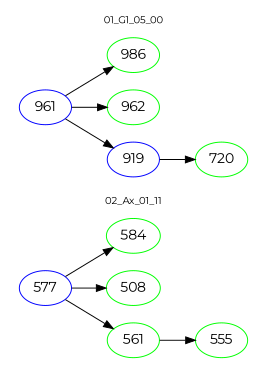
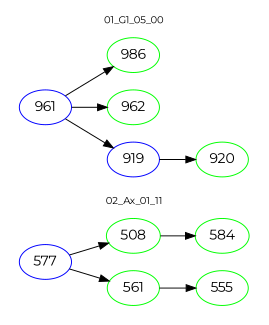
(222, 159) -> (222, 159)
(85, 265) -> (173, 236)
